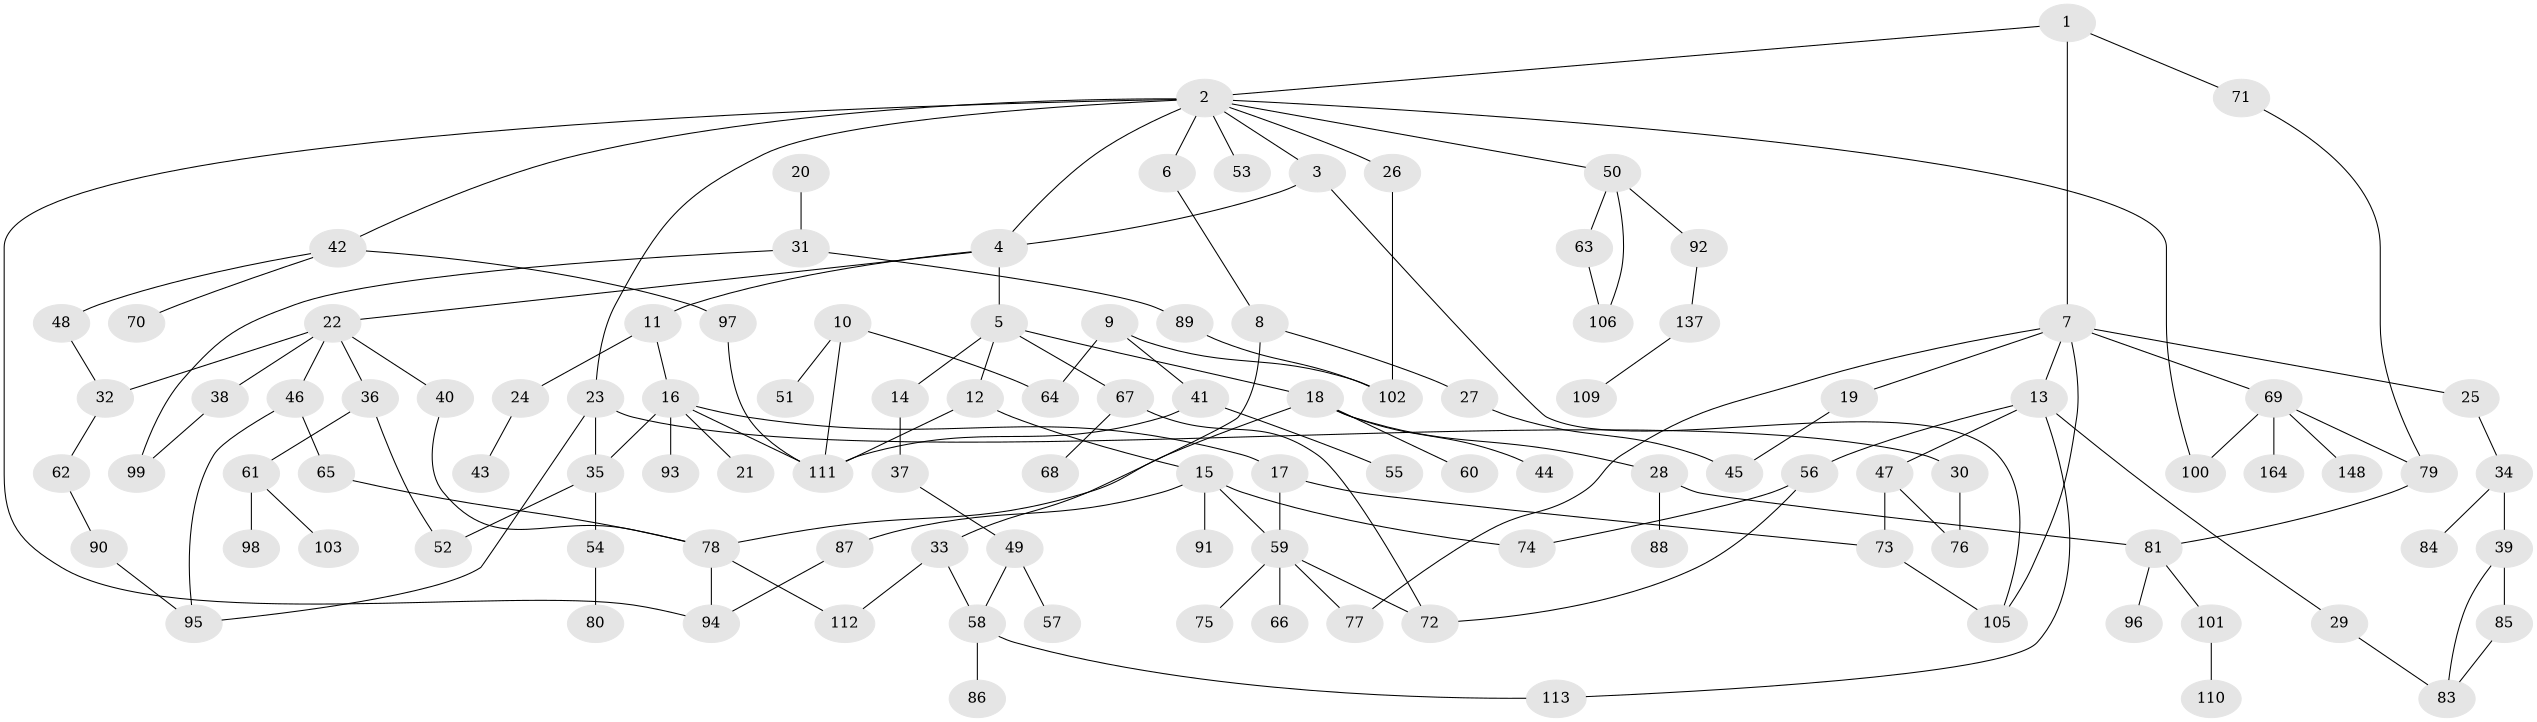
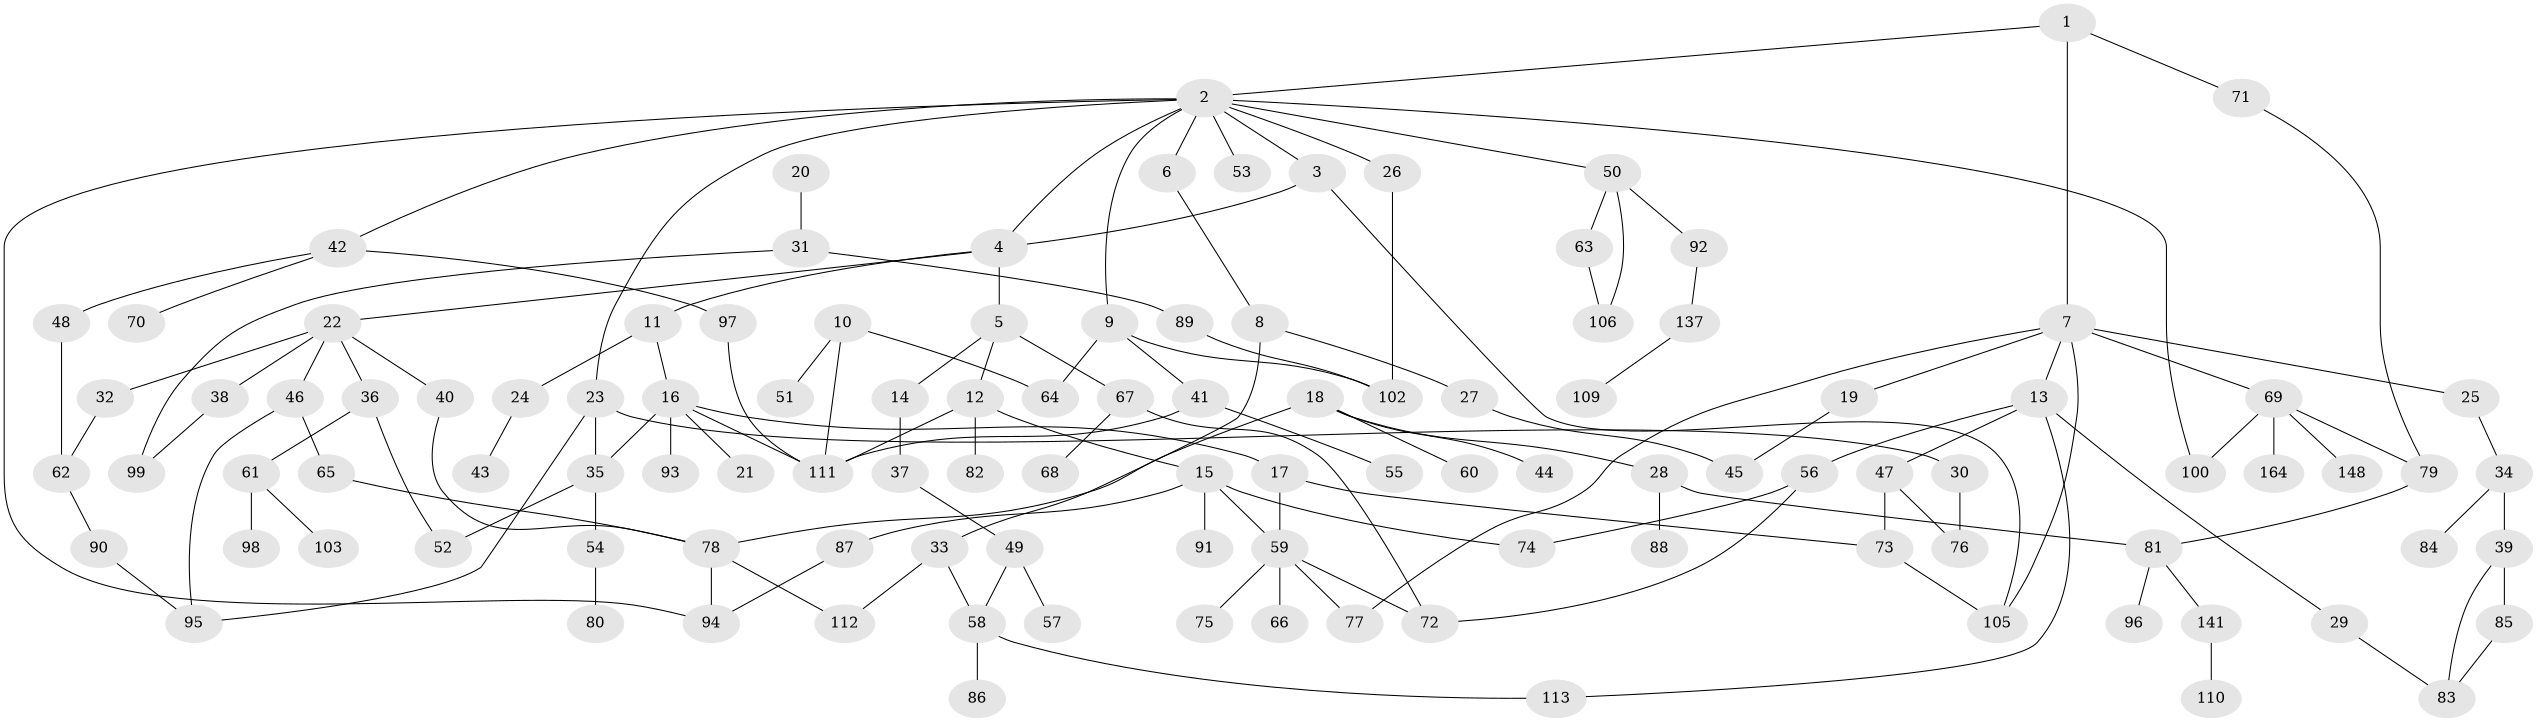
none -> (1114, 193)
(83, 361) -> (62, 398)
(1170, 364) -> none
none -> (975, 474)
(2211, 624) -> (2211, 624)
